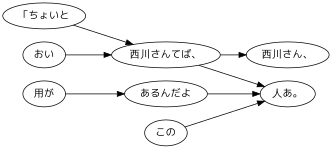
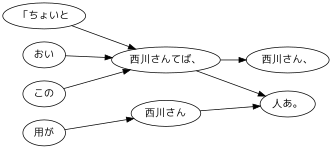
(166, 94) -> (166, 113)
(221, 115) -> (94, 80)
